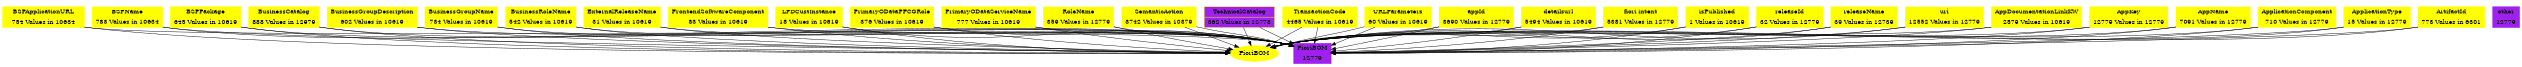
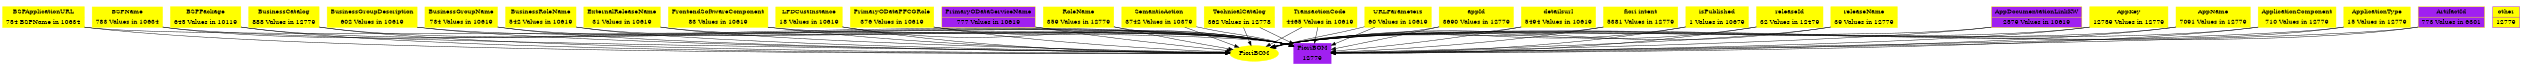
(989, 17) -> (989, 17)
(1239, 17) -> (1239, 17)
(1945, 17) -> none
(2037, 17) -> (2037, 17)
(2451, 17) -> (2451, 17)
(2506, 17) -> (2506, 17)
(43, 22) -> (43, 22)
(206, 22) -> (206, 22)
(284, 22) -> (284, 22)
(1717, 22) -> (1717, 22)
(1790, 22) -> (1790, 22)
(1864, 22) -> (1864, 22)
(2129, 22) -> (2129, 22)
